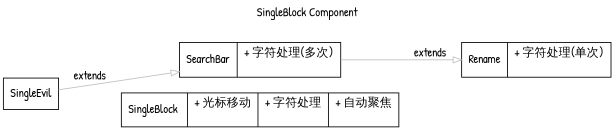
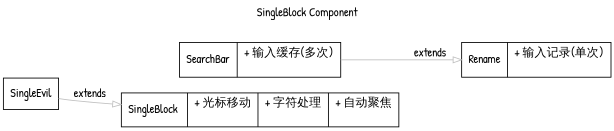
(289, 53) -> (289, 53)
(559, 53) -> (559, 53)
(115, 81) -> (86, 102)
